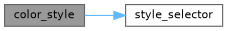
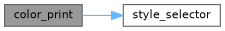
(45, 15) -> (43, 15)
